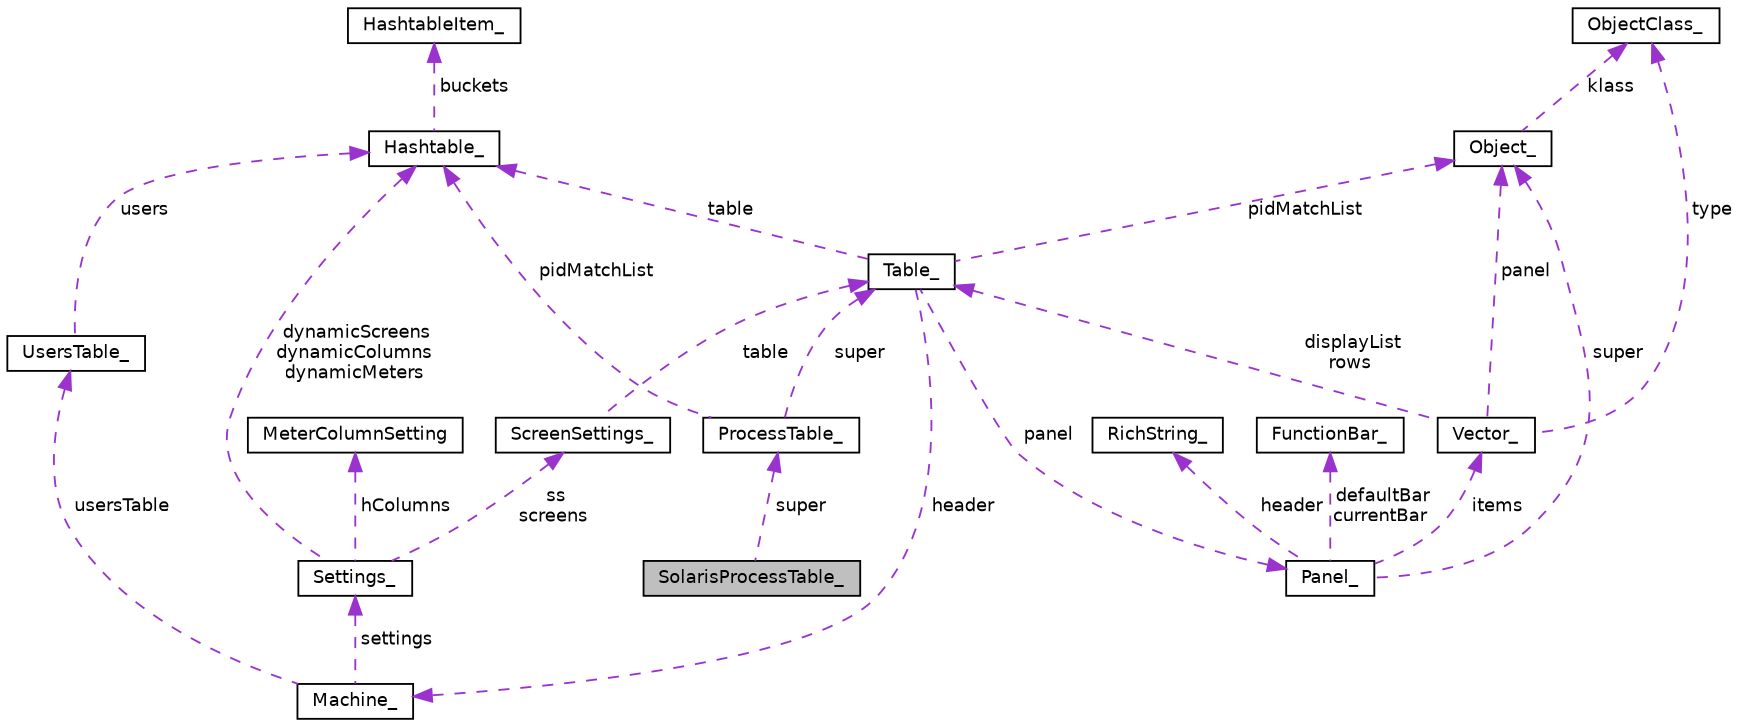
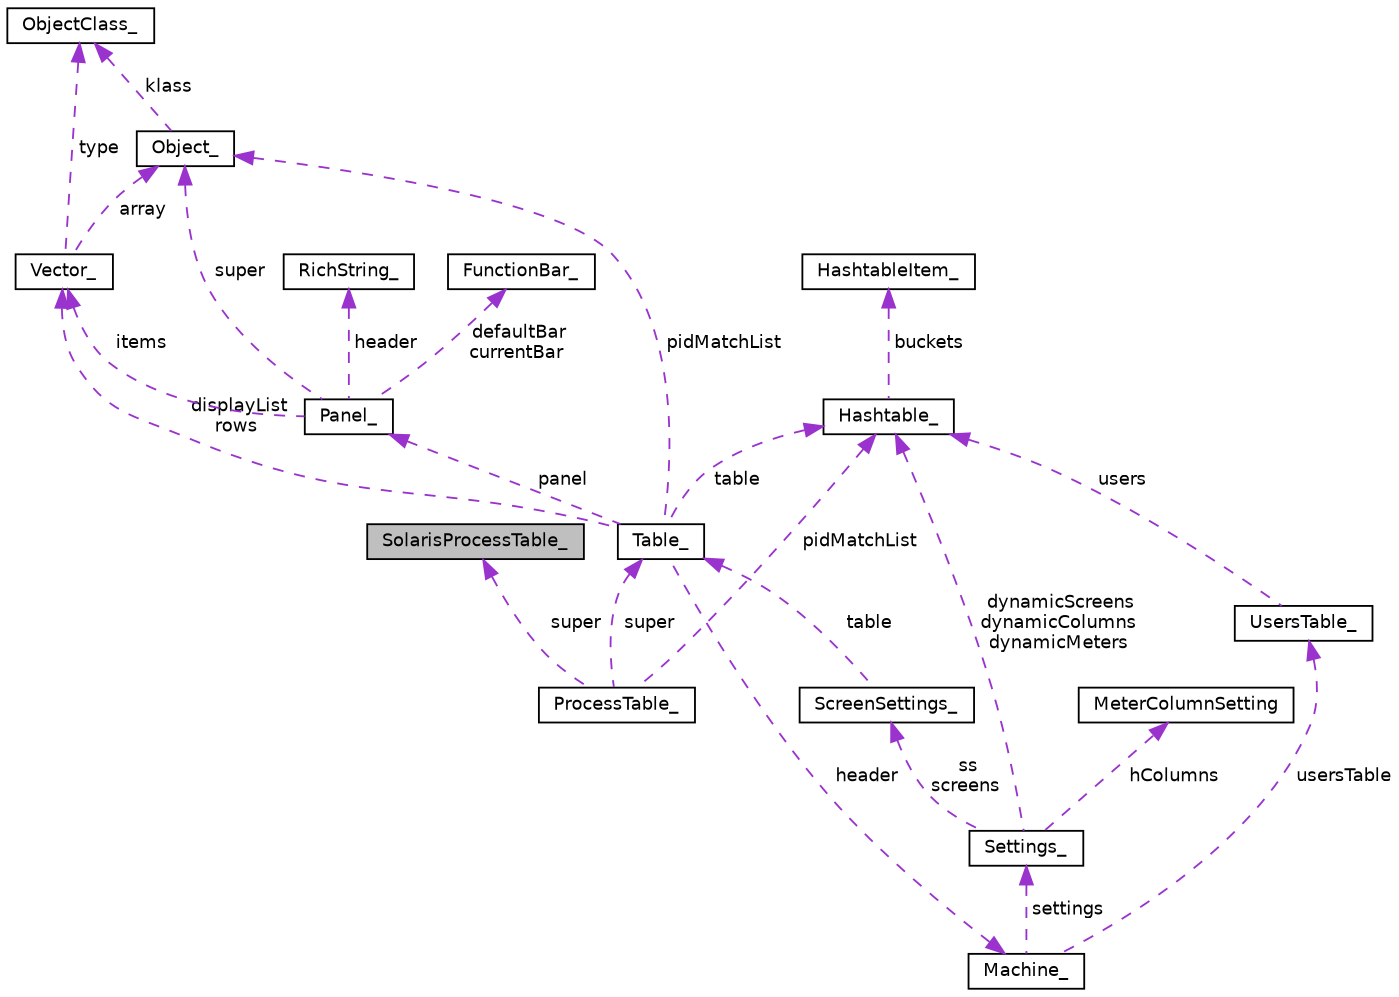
(1524, 272) -> (140, 210)
(1205, 355) -> (304, 476)
(765, 516) -> (532, 639)
